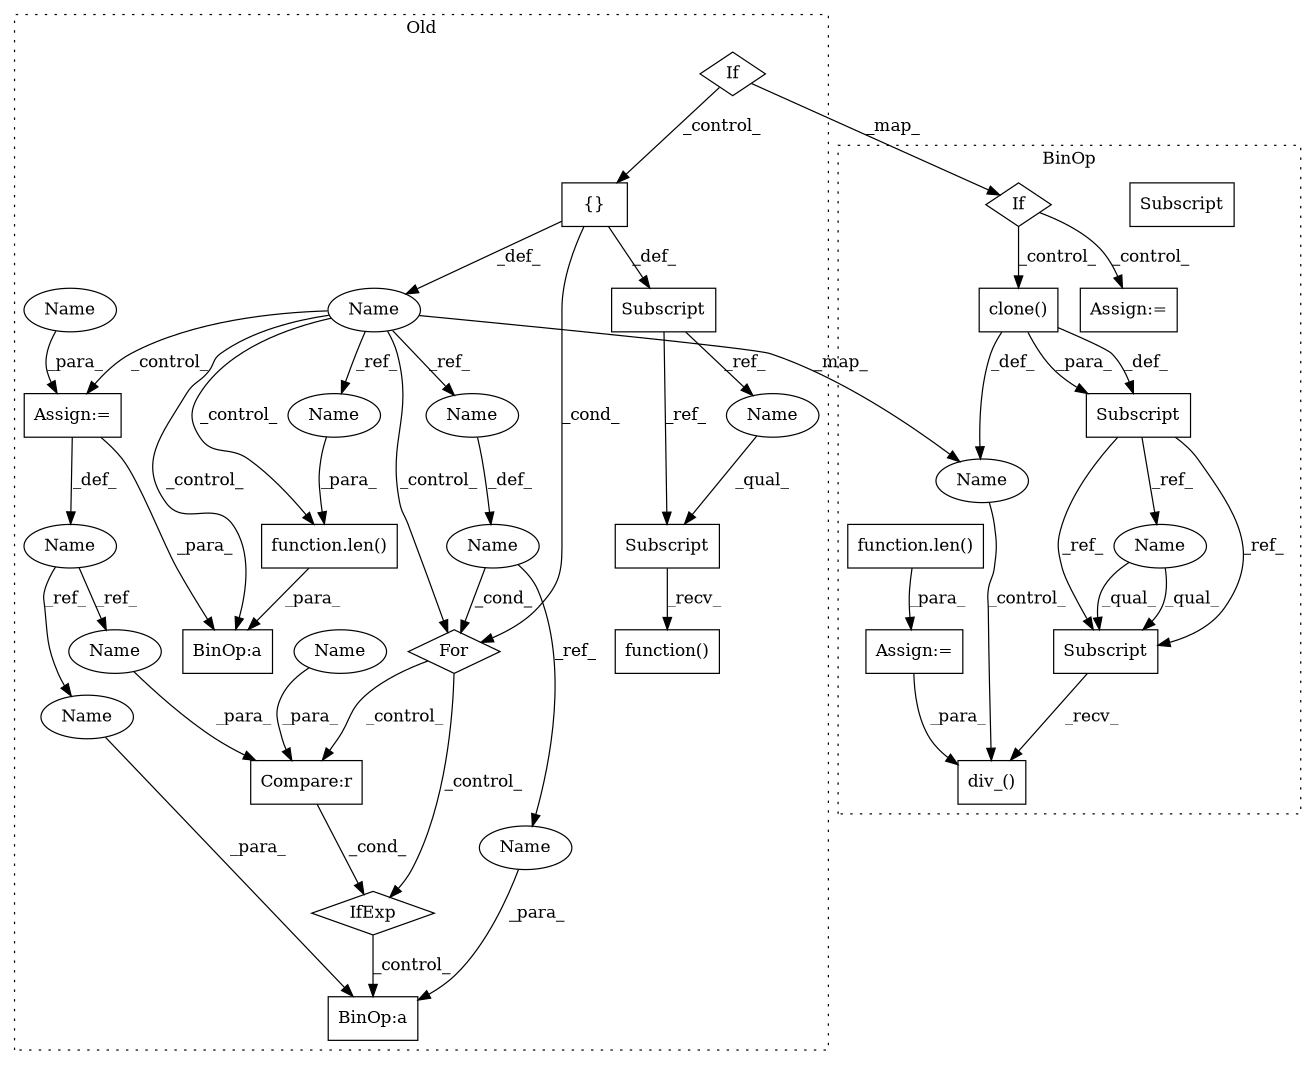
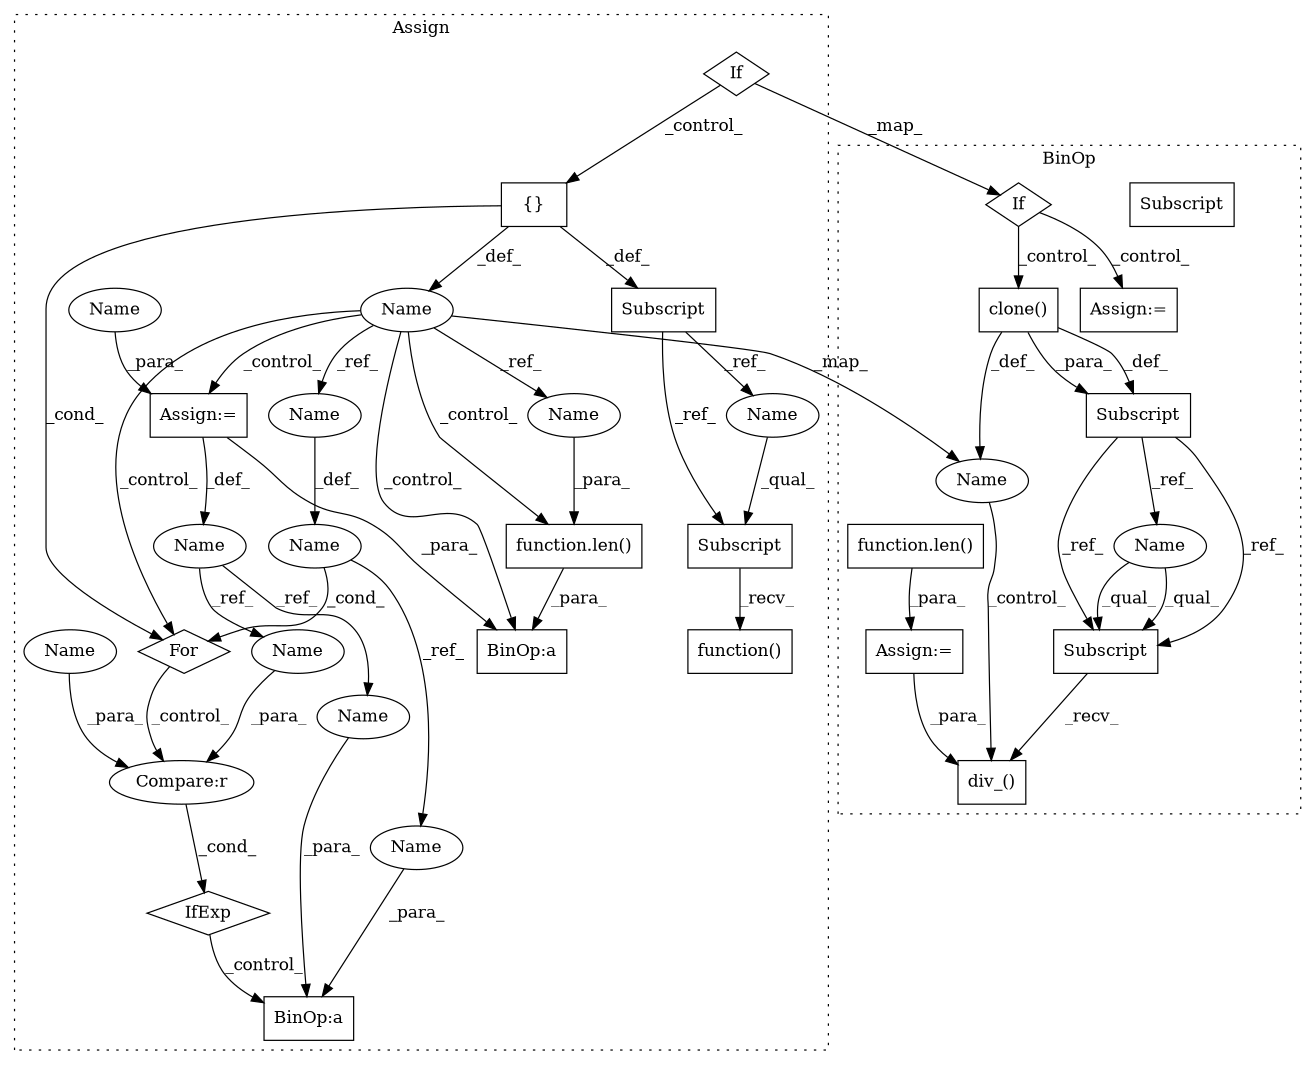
(421, 28) -> (421, 28)
(306, 782) -> (182, 782)
(441, 785) -> none
